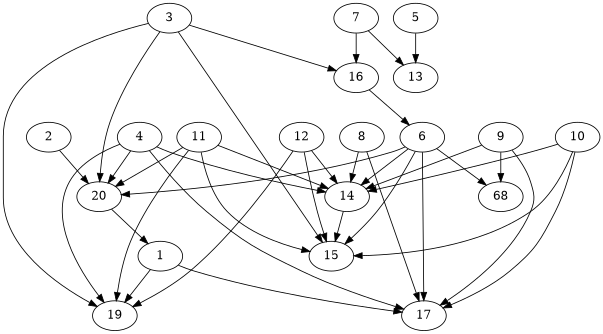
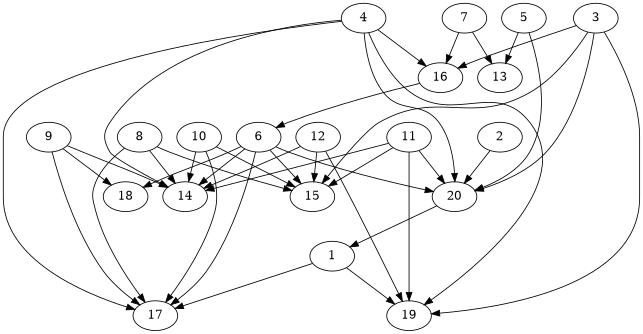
none -> (399, 45)
none -> (540, 123)
(501, 197) -> (126, 197)
(340, 222) -> (226, 172)
